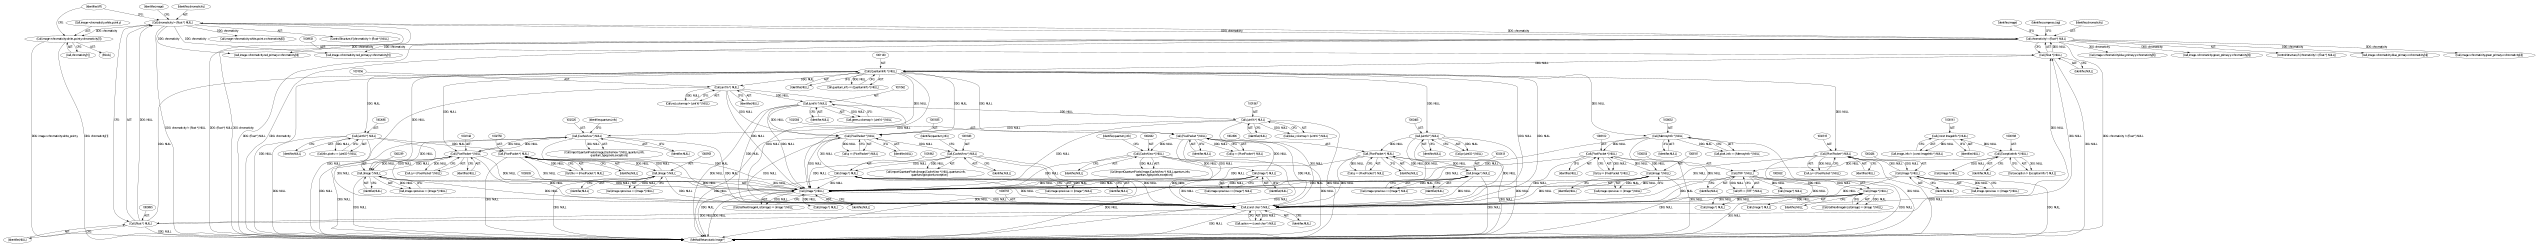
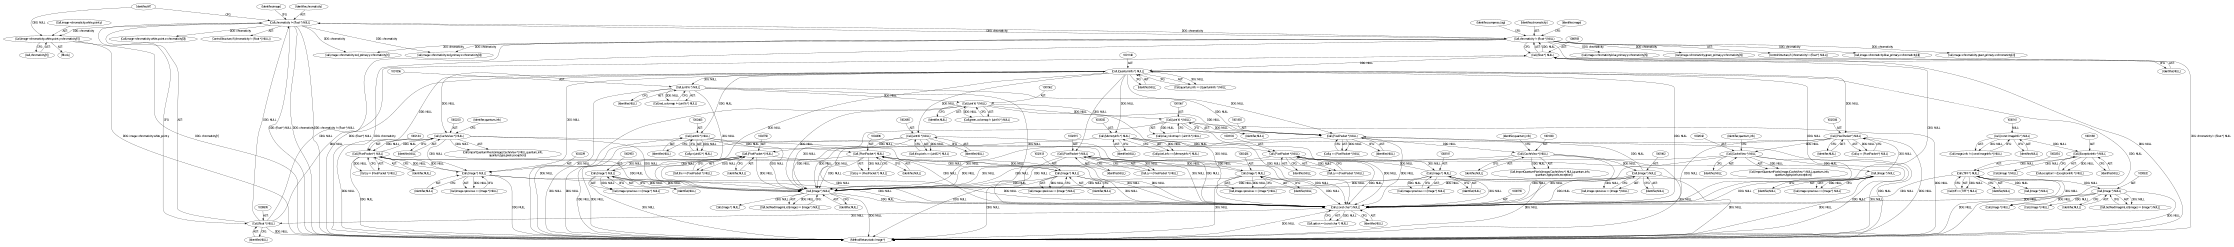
(61, 23) -> (39, 23)
(1953, 128) -> (2016, 128)
(526, 174) -> none
(1672, 236) -> none
